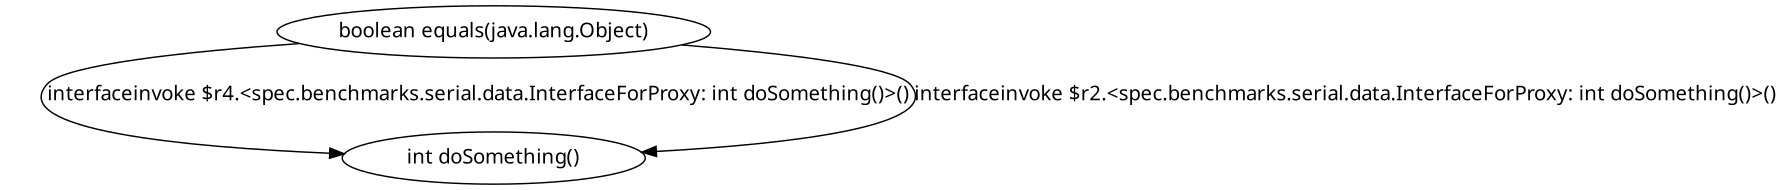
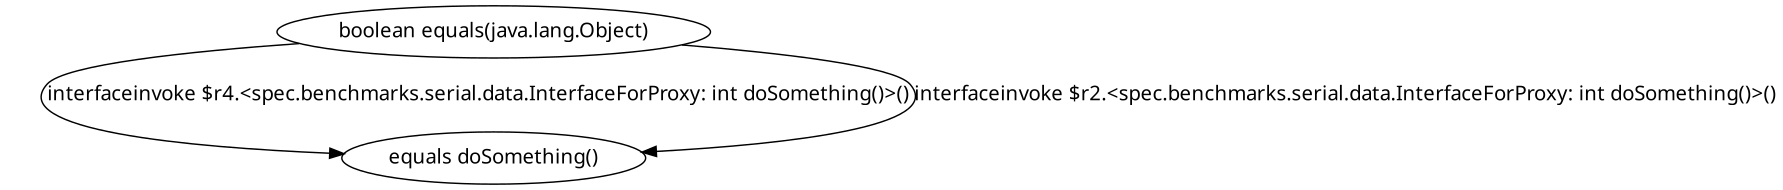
(494, 158) -> (494, 158)
